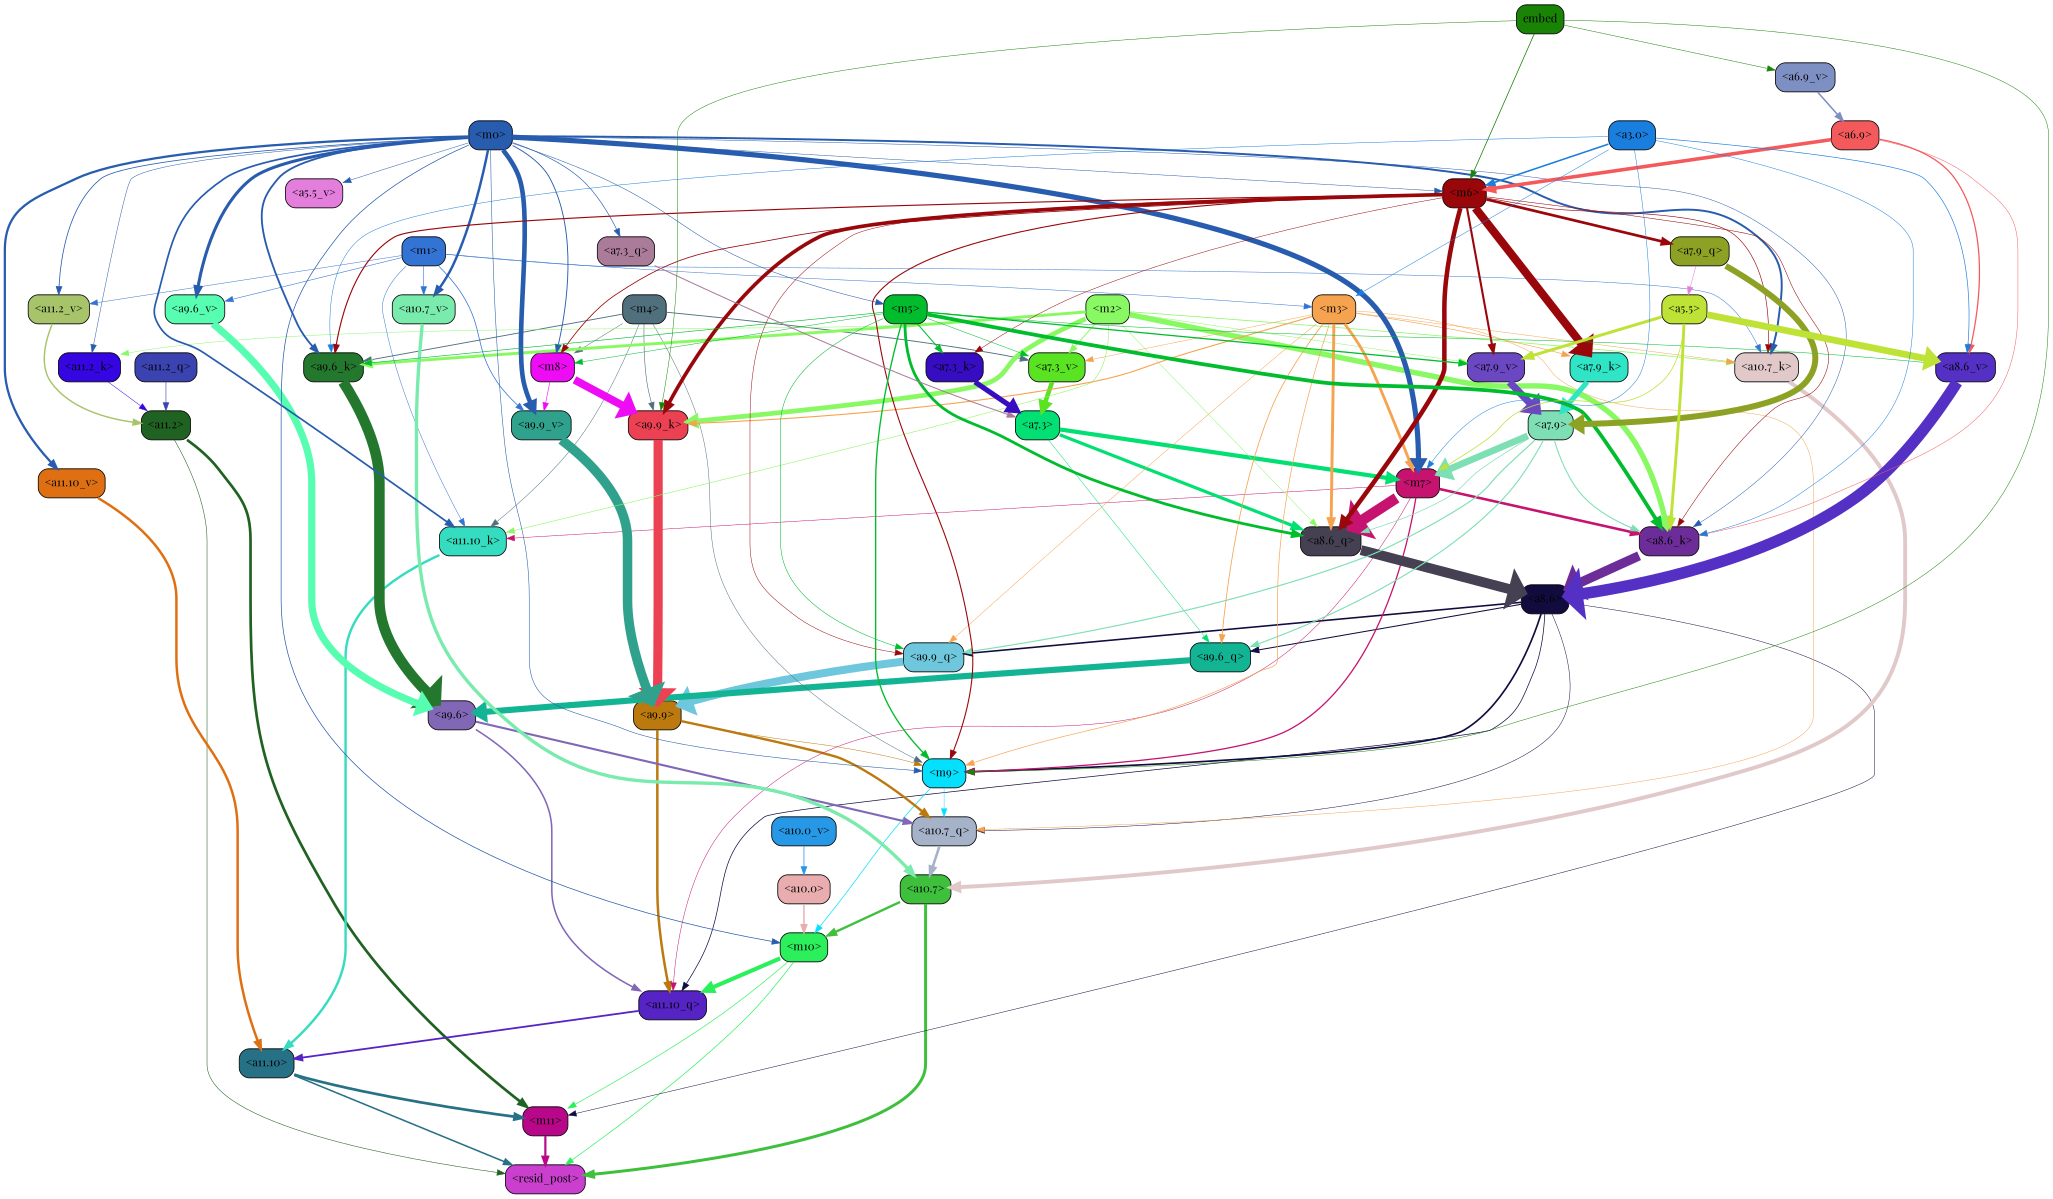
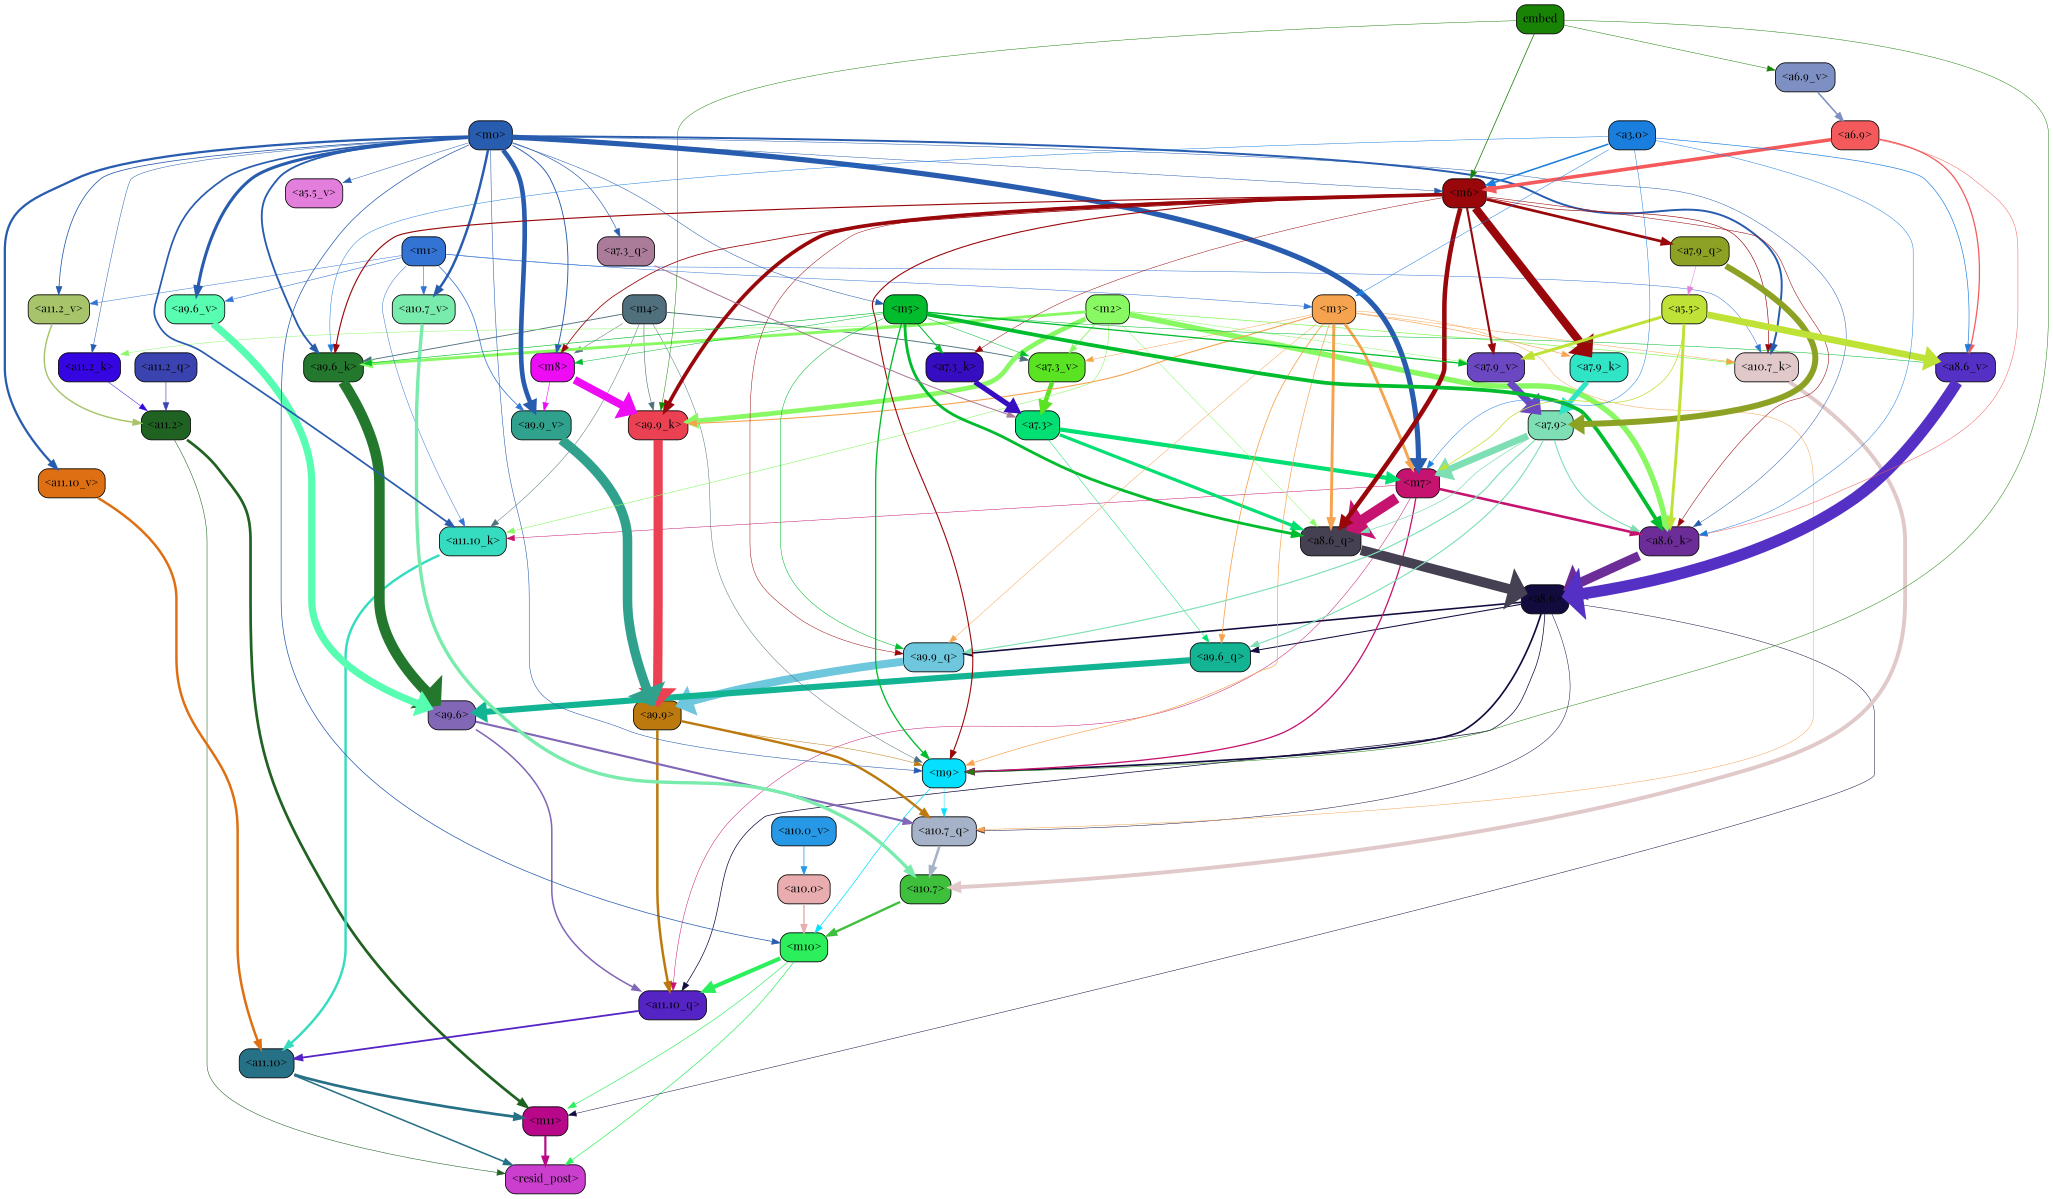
(850, 1125) -> none
